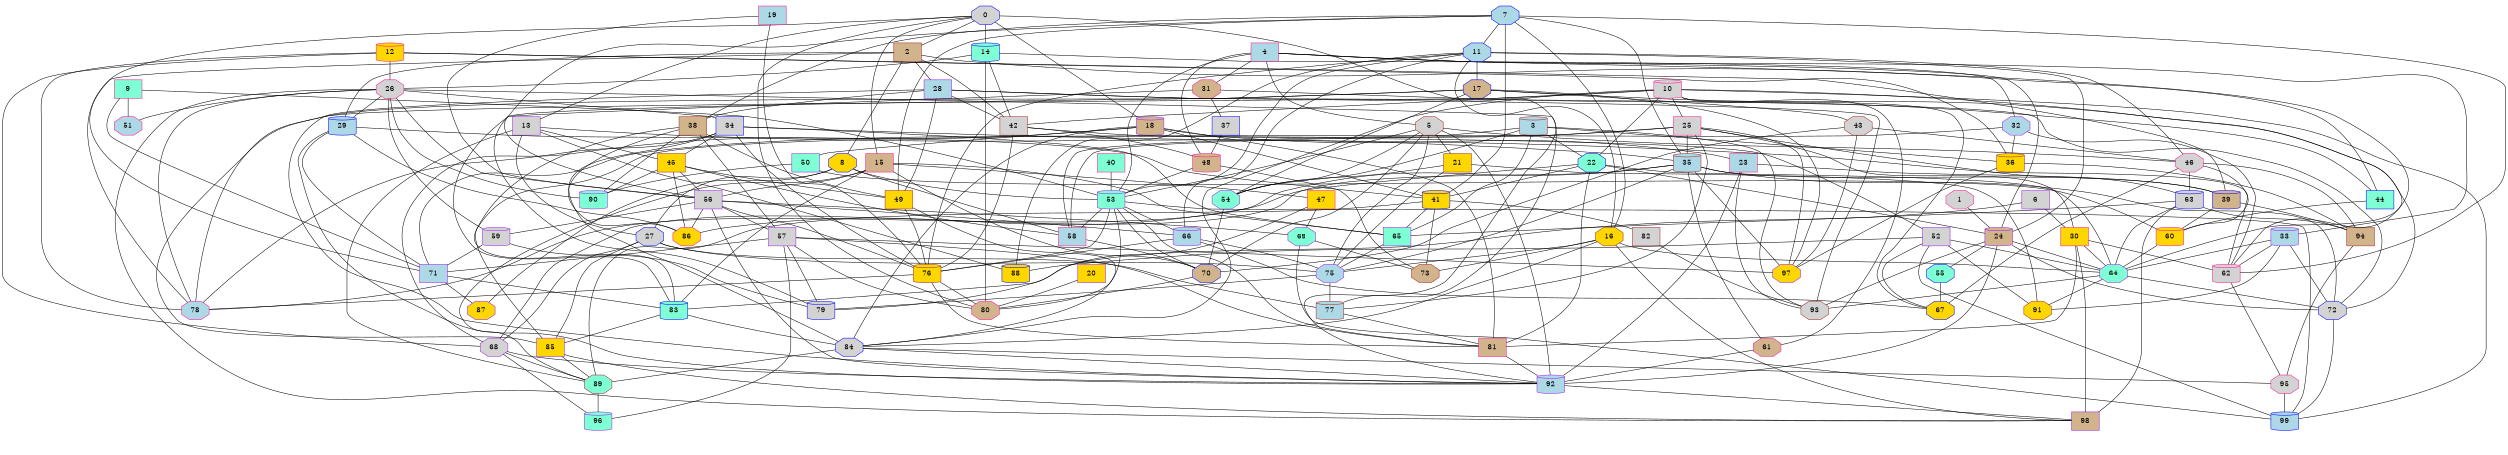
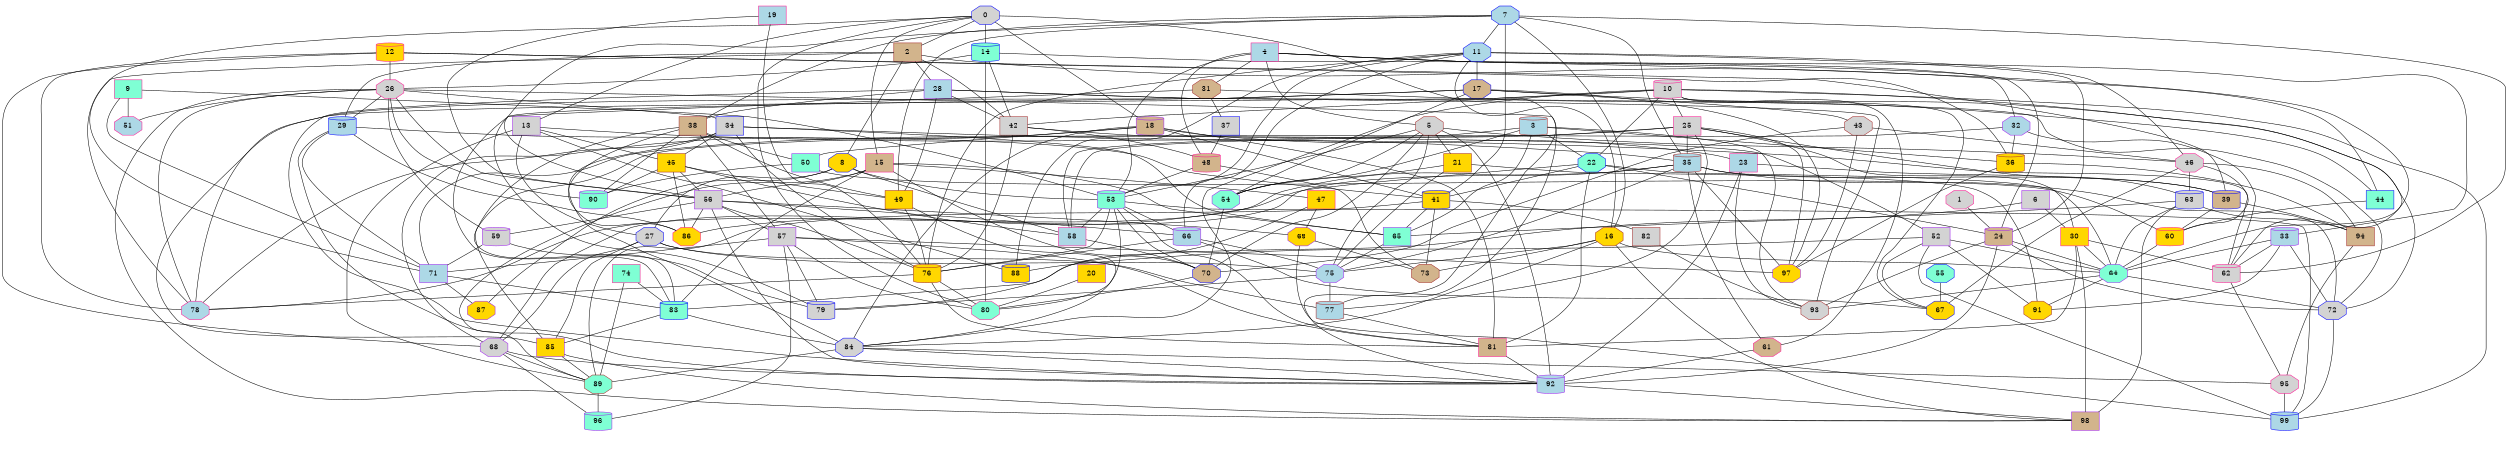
(1206, 89) -> (1206, 89)
none -> (753, 149)
(1111, 163) -> none
(1302, 237) -> (1302, 237)
(1969, 256) -> none
none -> (626, 274)
(986, 310) -> (986, 310)
